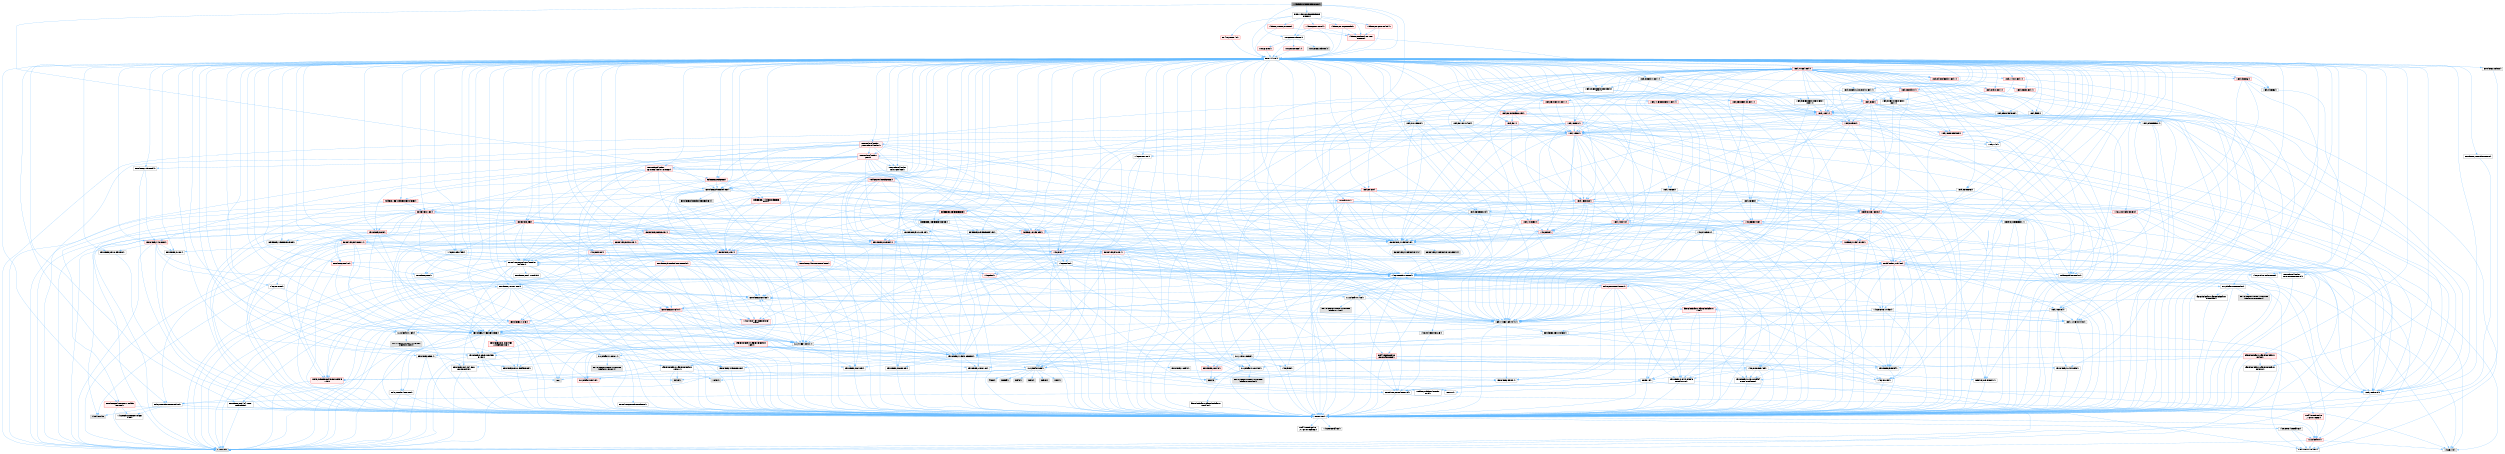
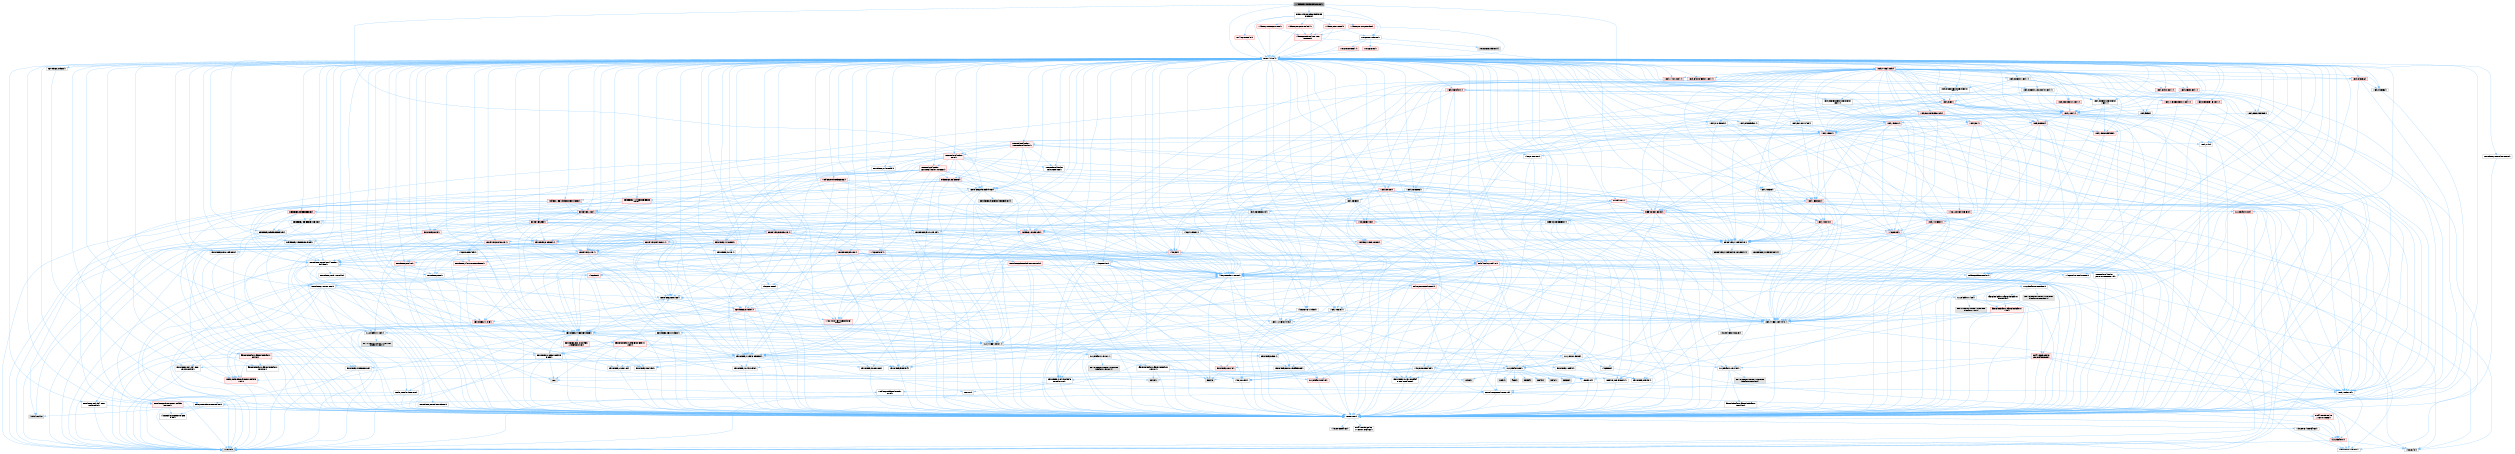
none -> (2243, 212)
